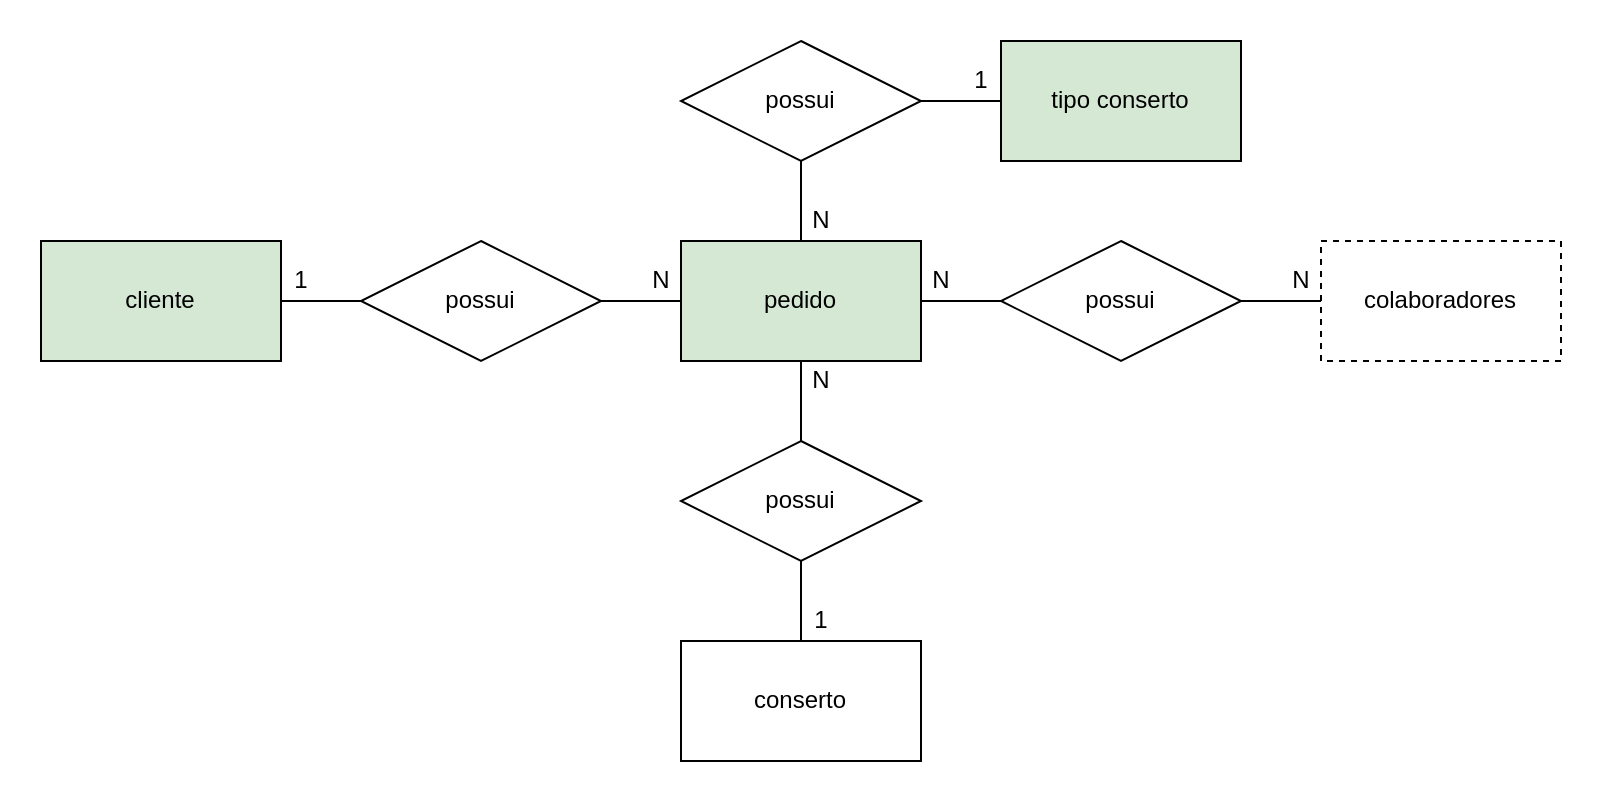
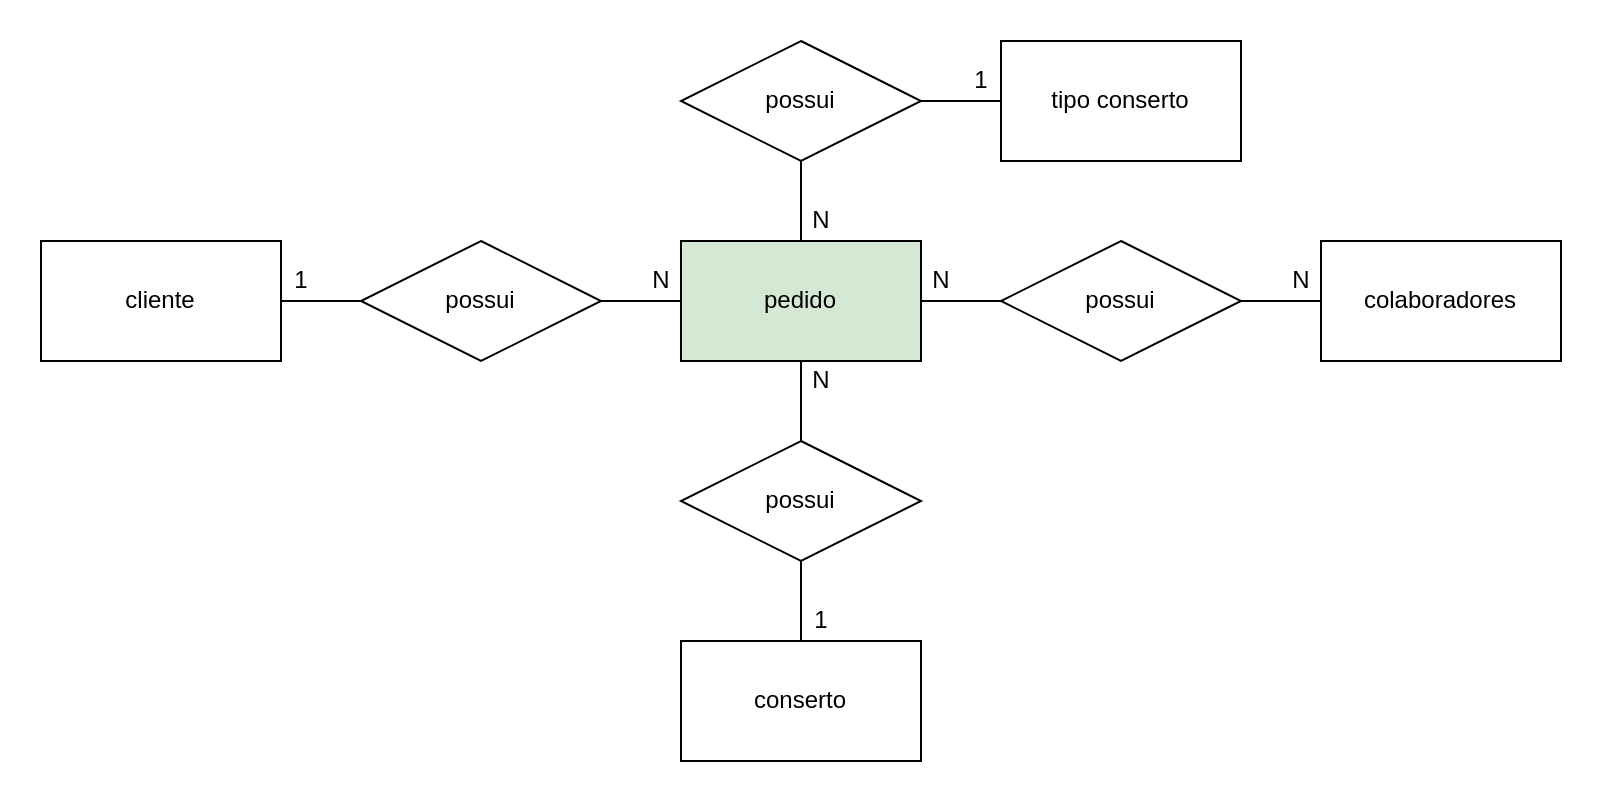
(1121, 101) -> (1121, 101)
(161, 301) -> (161, 301)
(1441, 301) -> (1441, 301)
